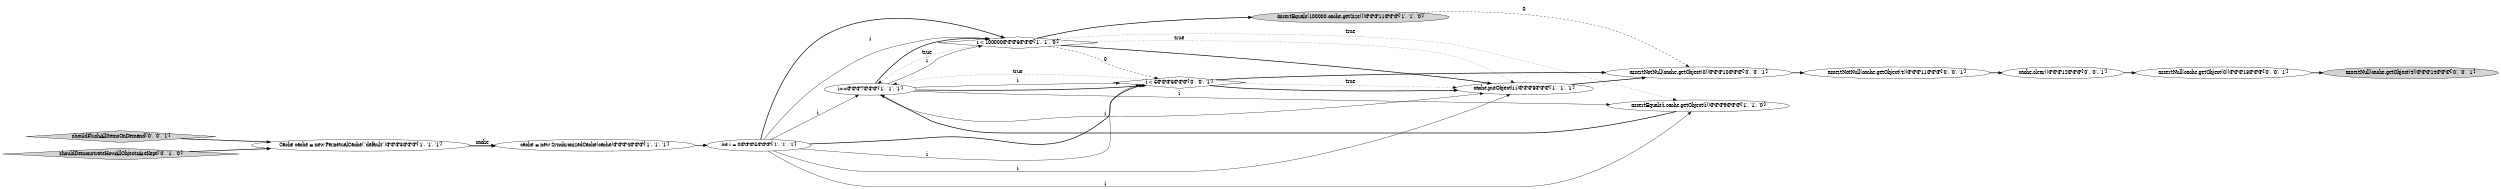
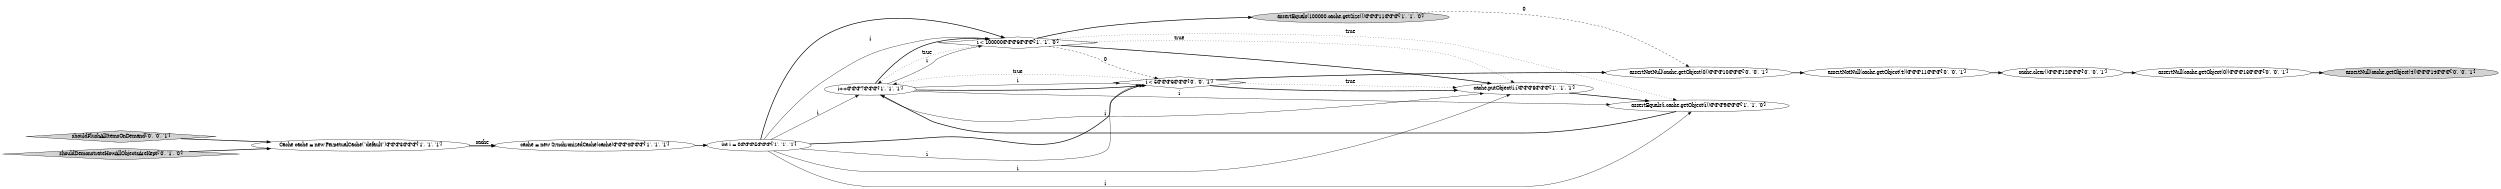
(1610, 81) -> (1607, 97)
